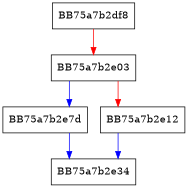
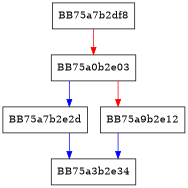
(94, 68) -> (94, 68)
(45, 120) -> (45, 120)
(143, 120) -> (143, 120)
(94, 172) -> (94, 172)
